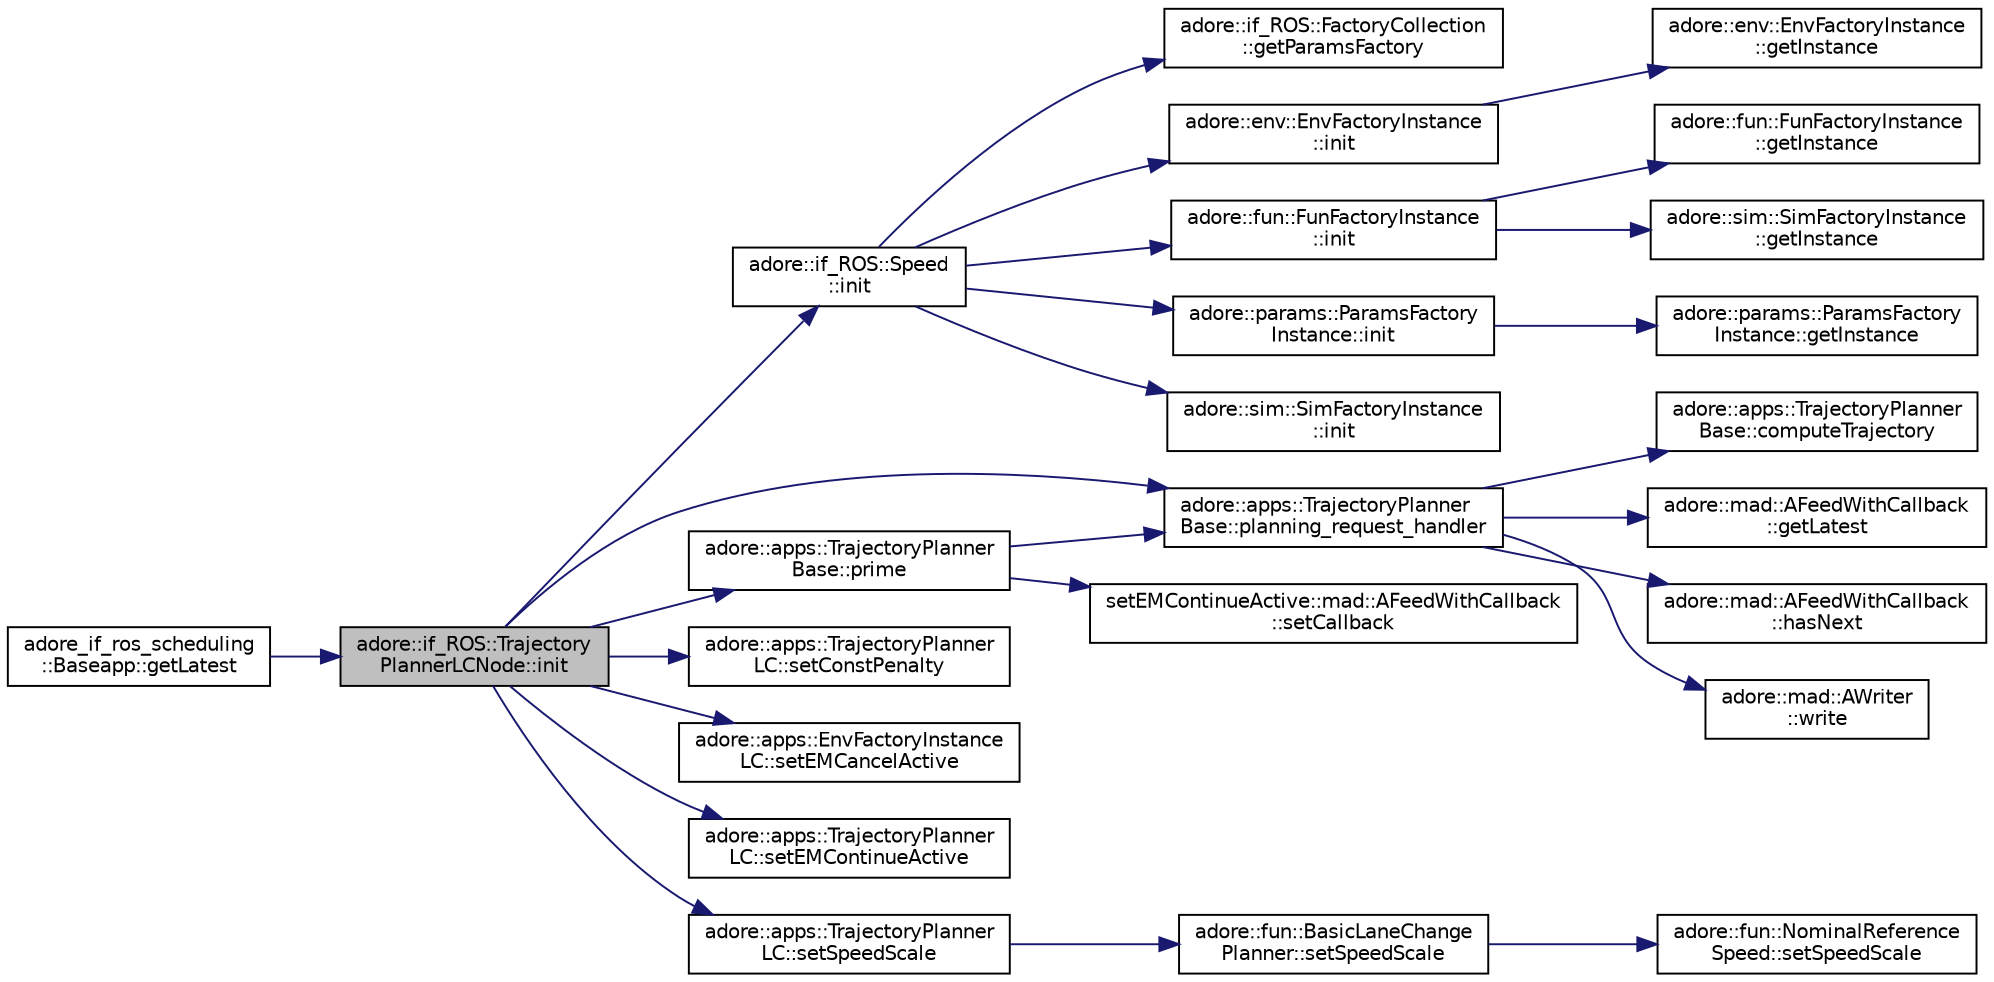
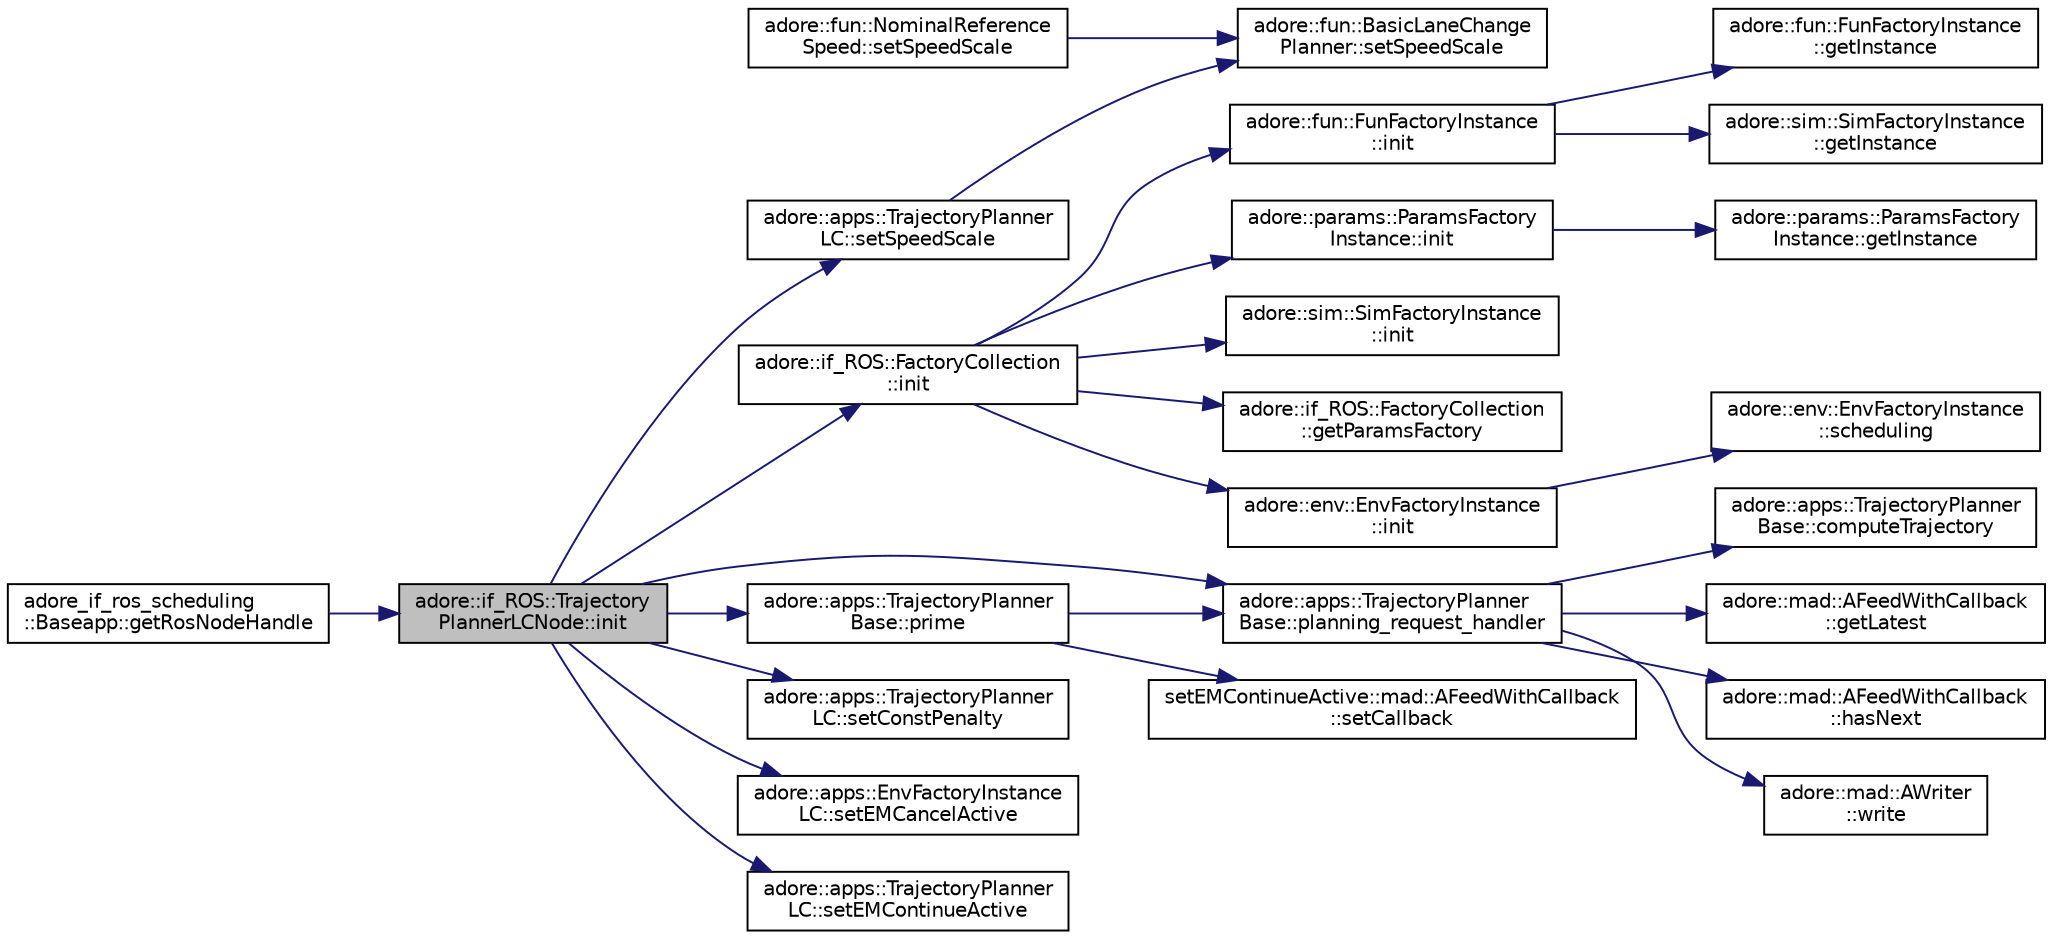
(1817, 38) -> (1876, 422)
(849, 277) -> (908, 375)
(139, 657) -> (168, 614)
(1563, 944) -> (1143, 38)
